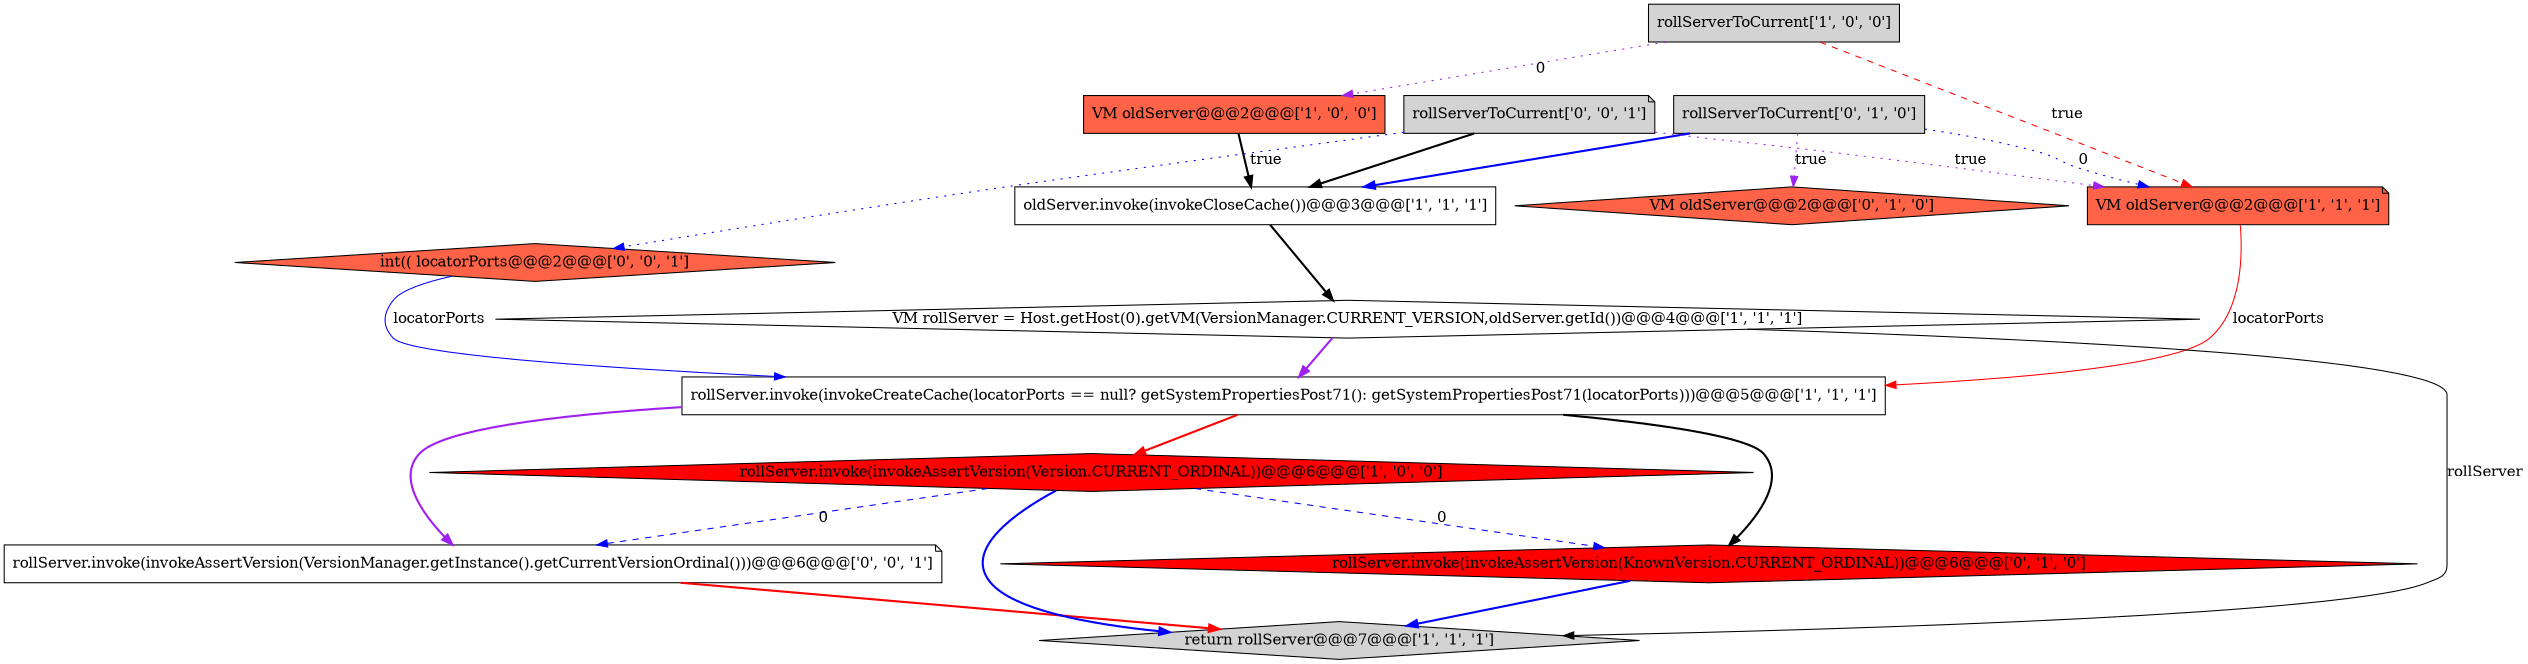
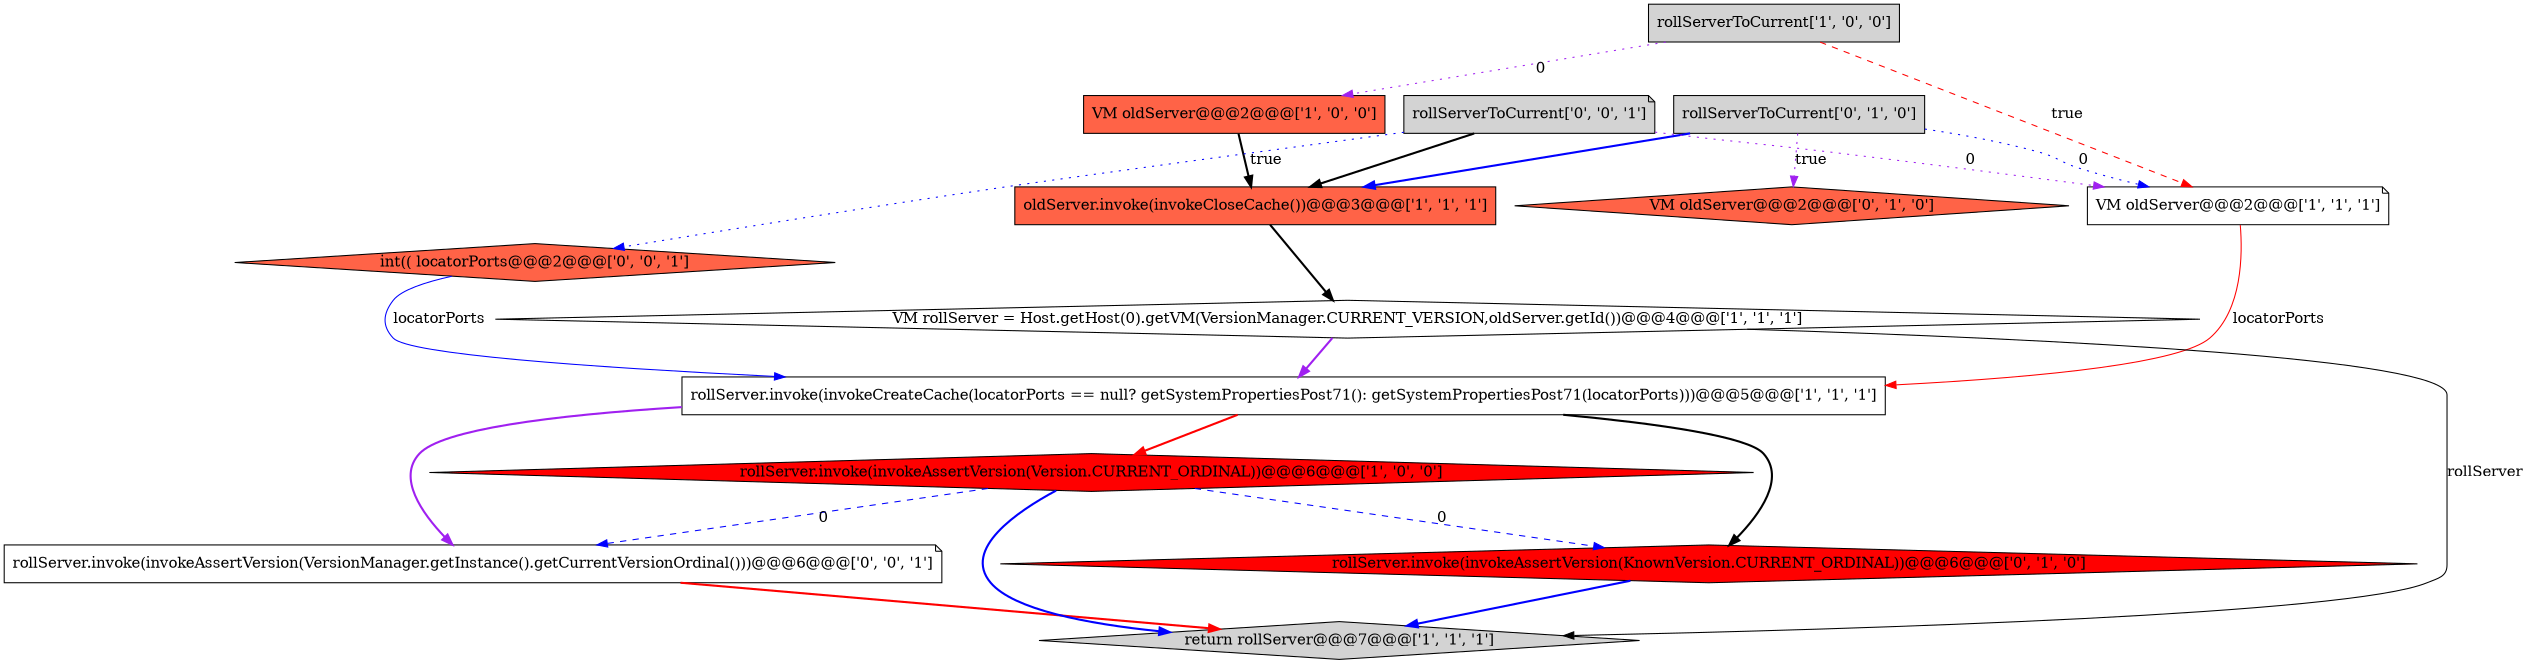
(1971, 160) -> (1971, 160)
(1255, 206) -> (1255, 206)
(2238, 206) -> (2238, 206)
